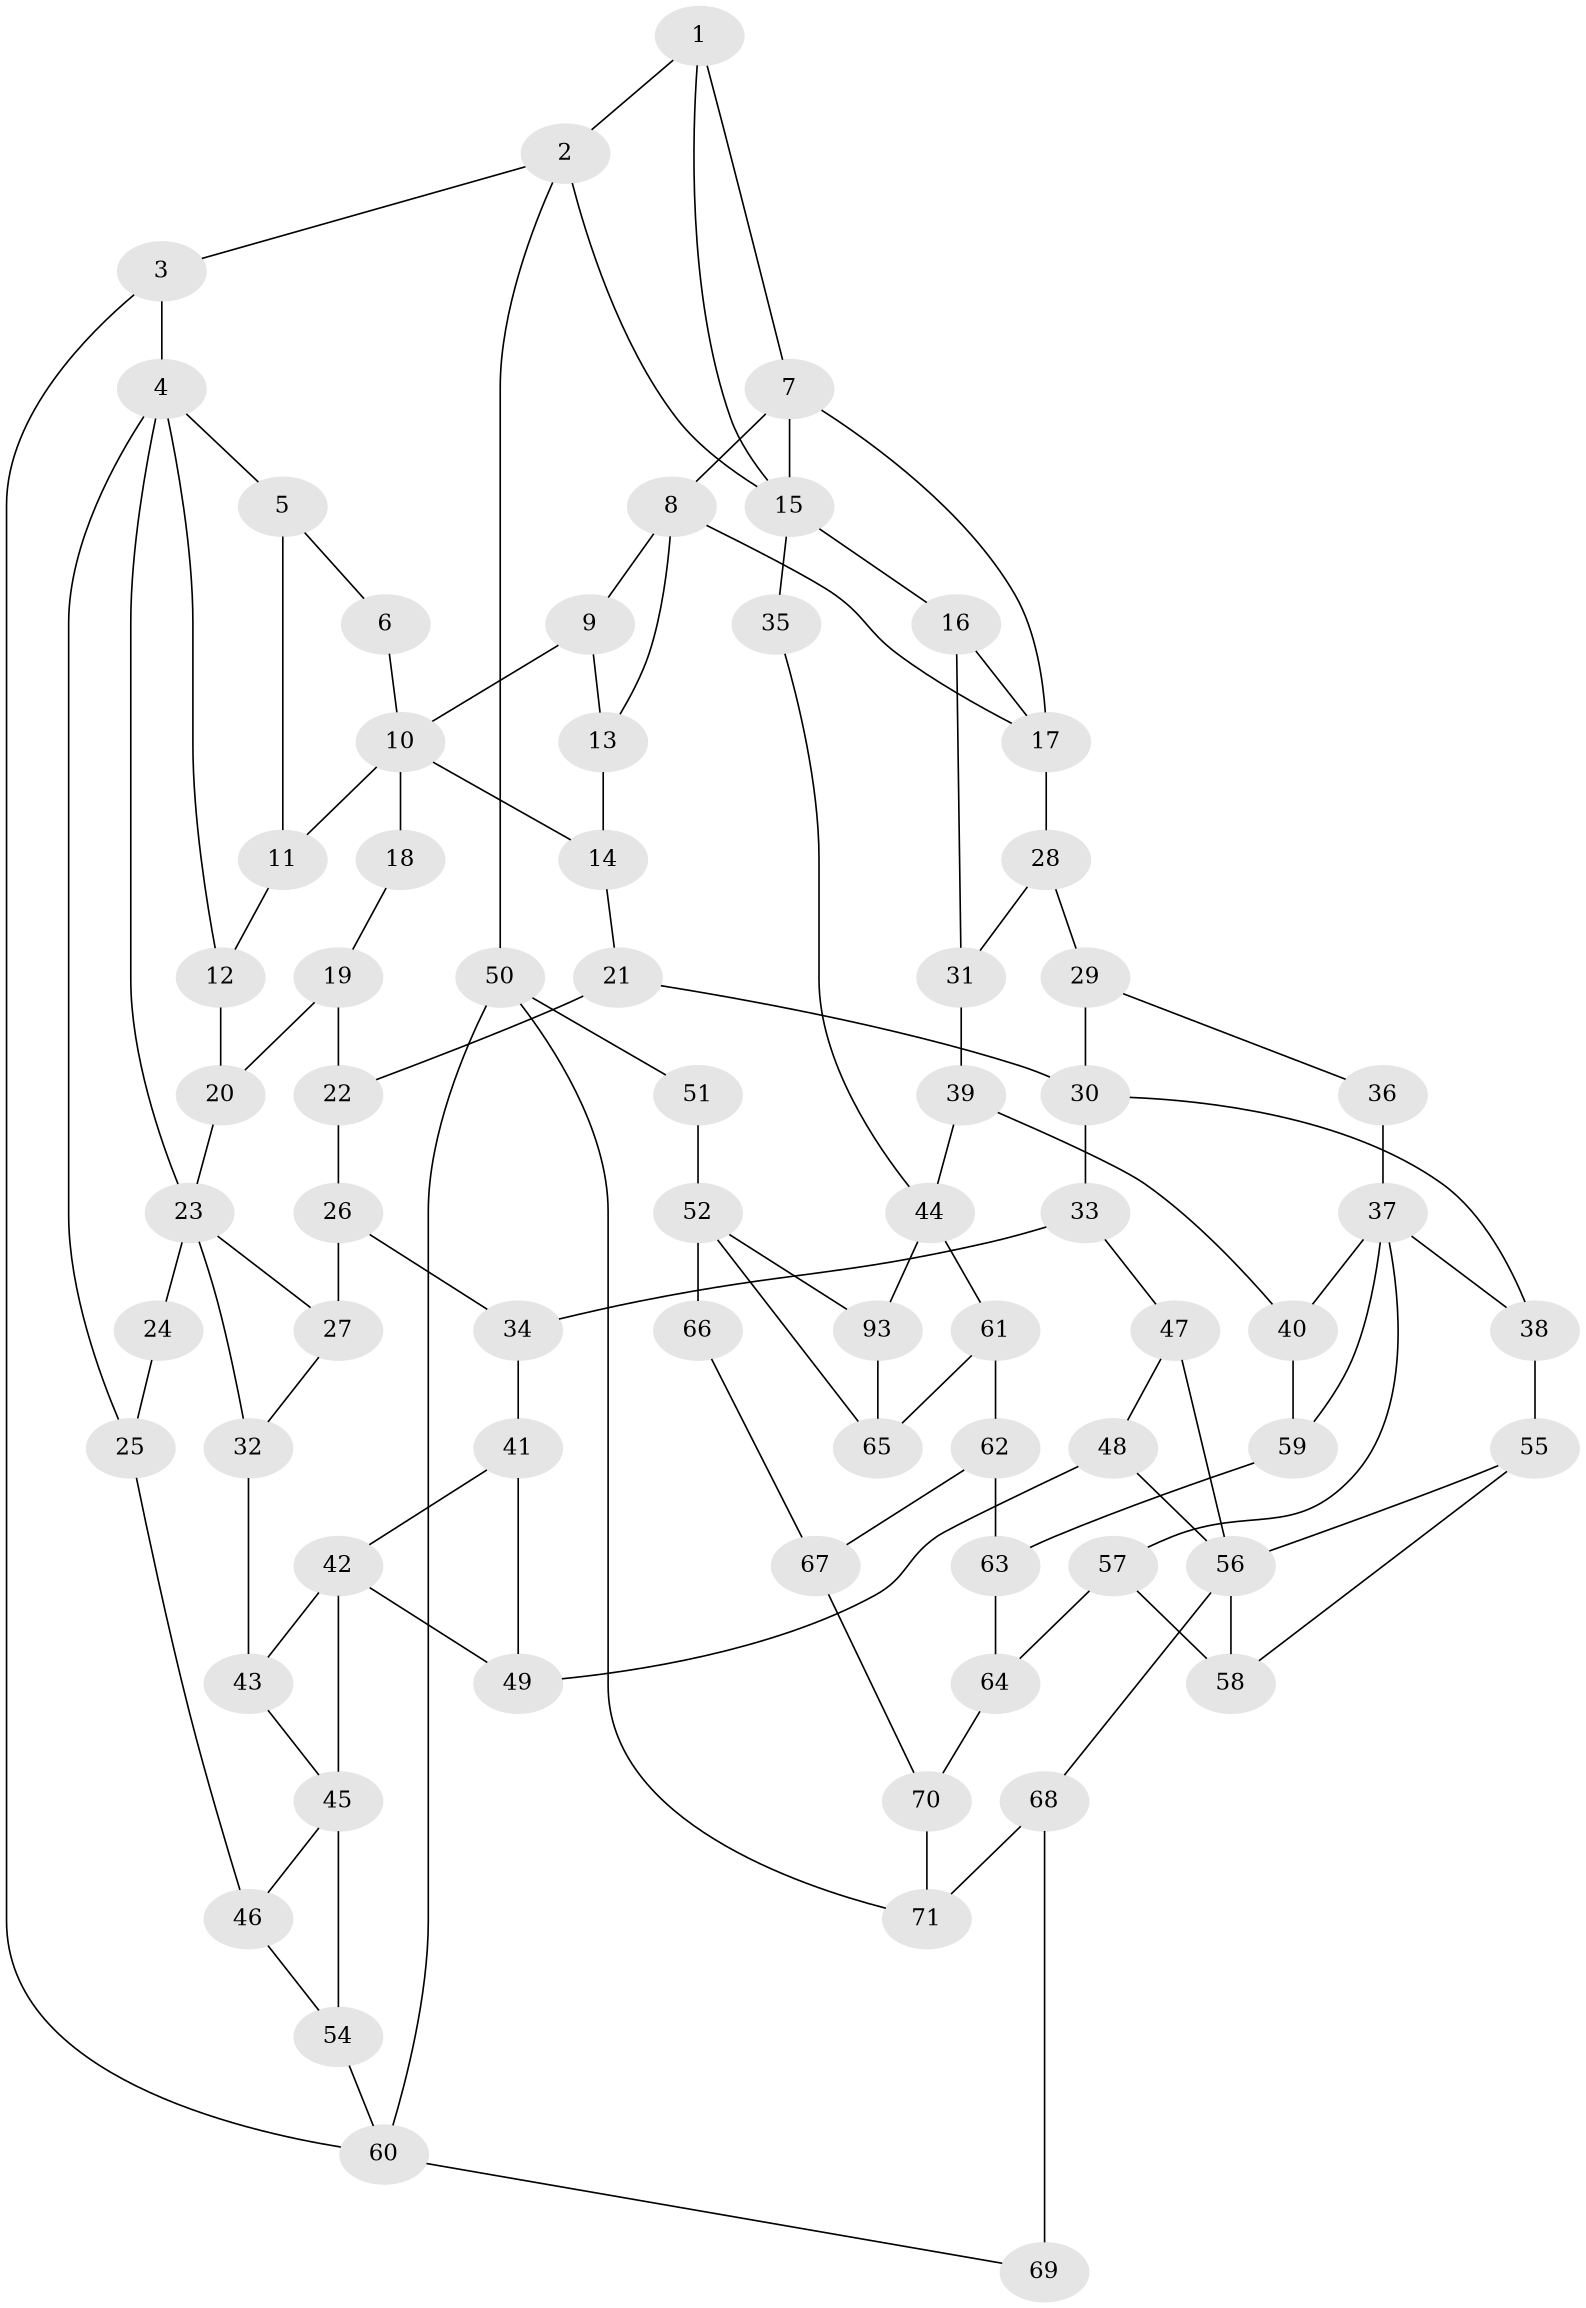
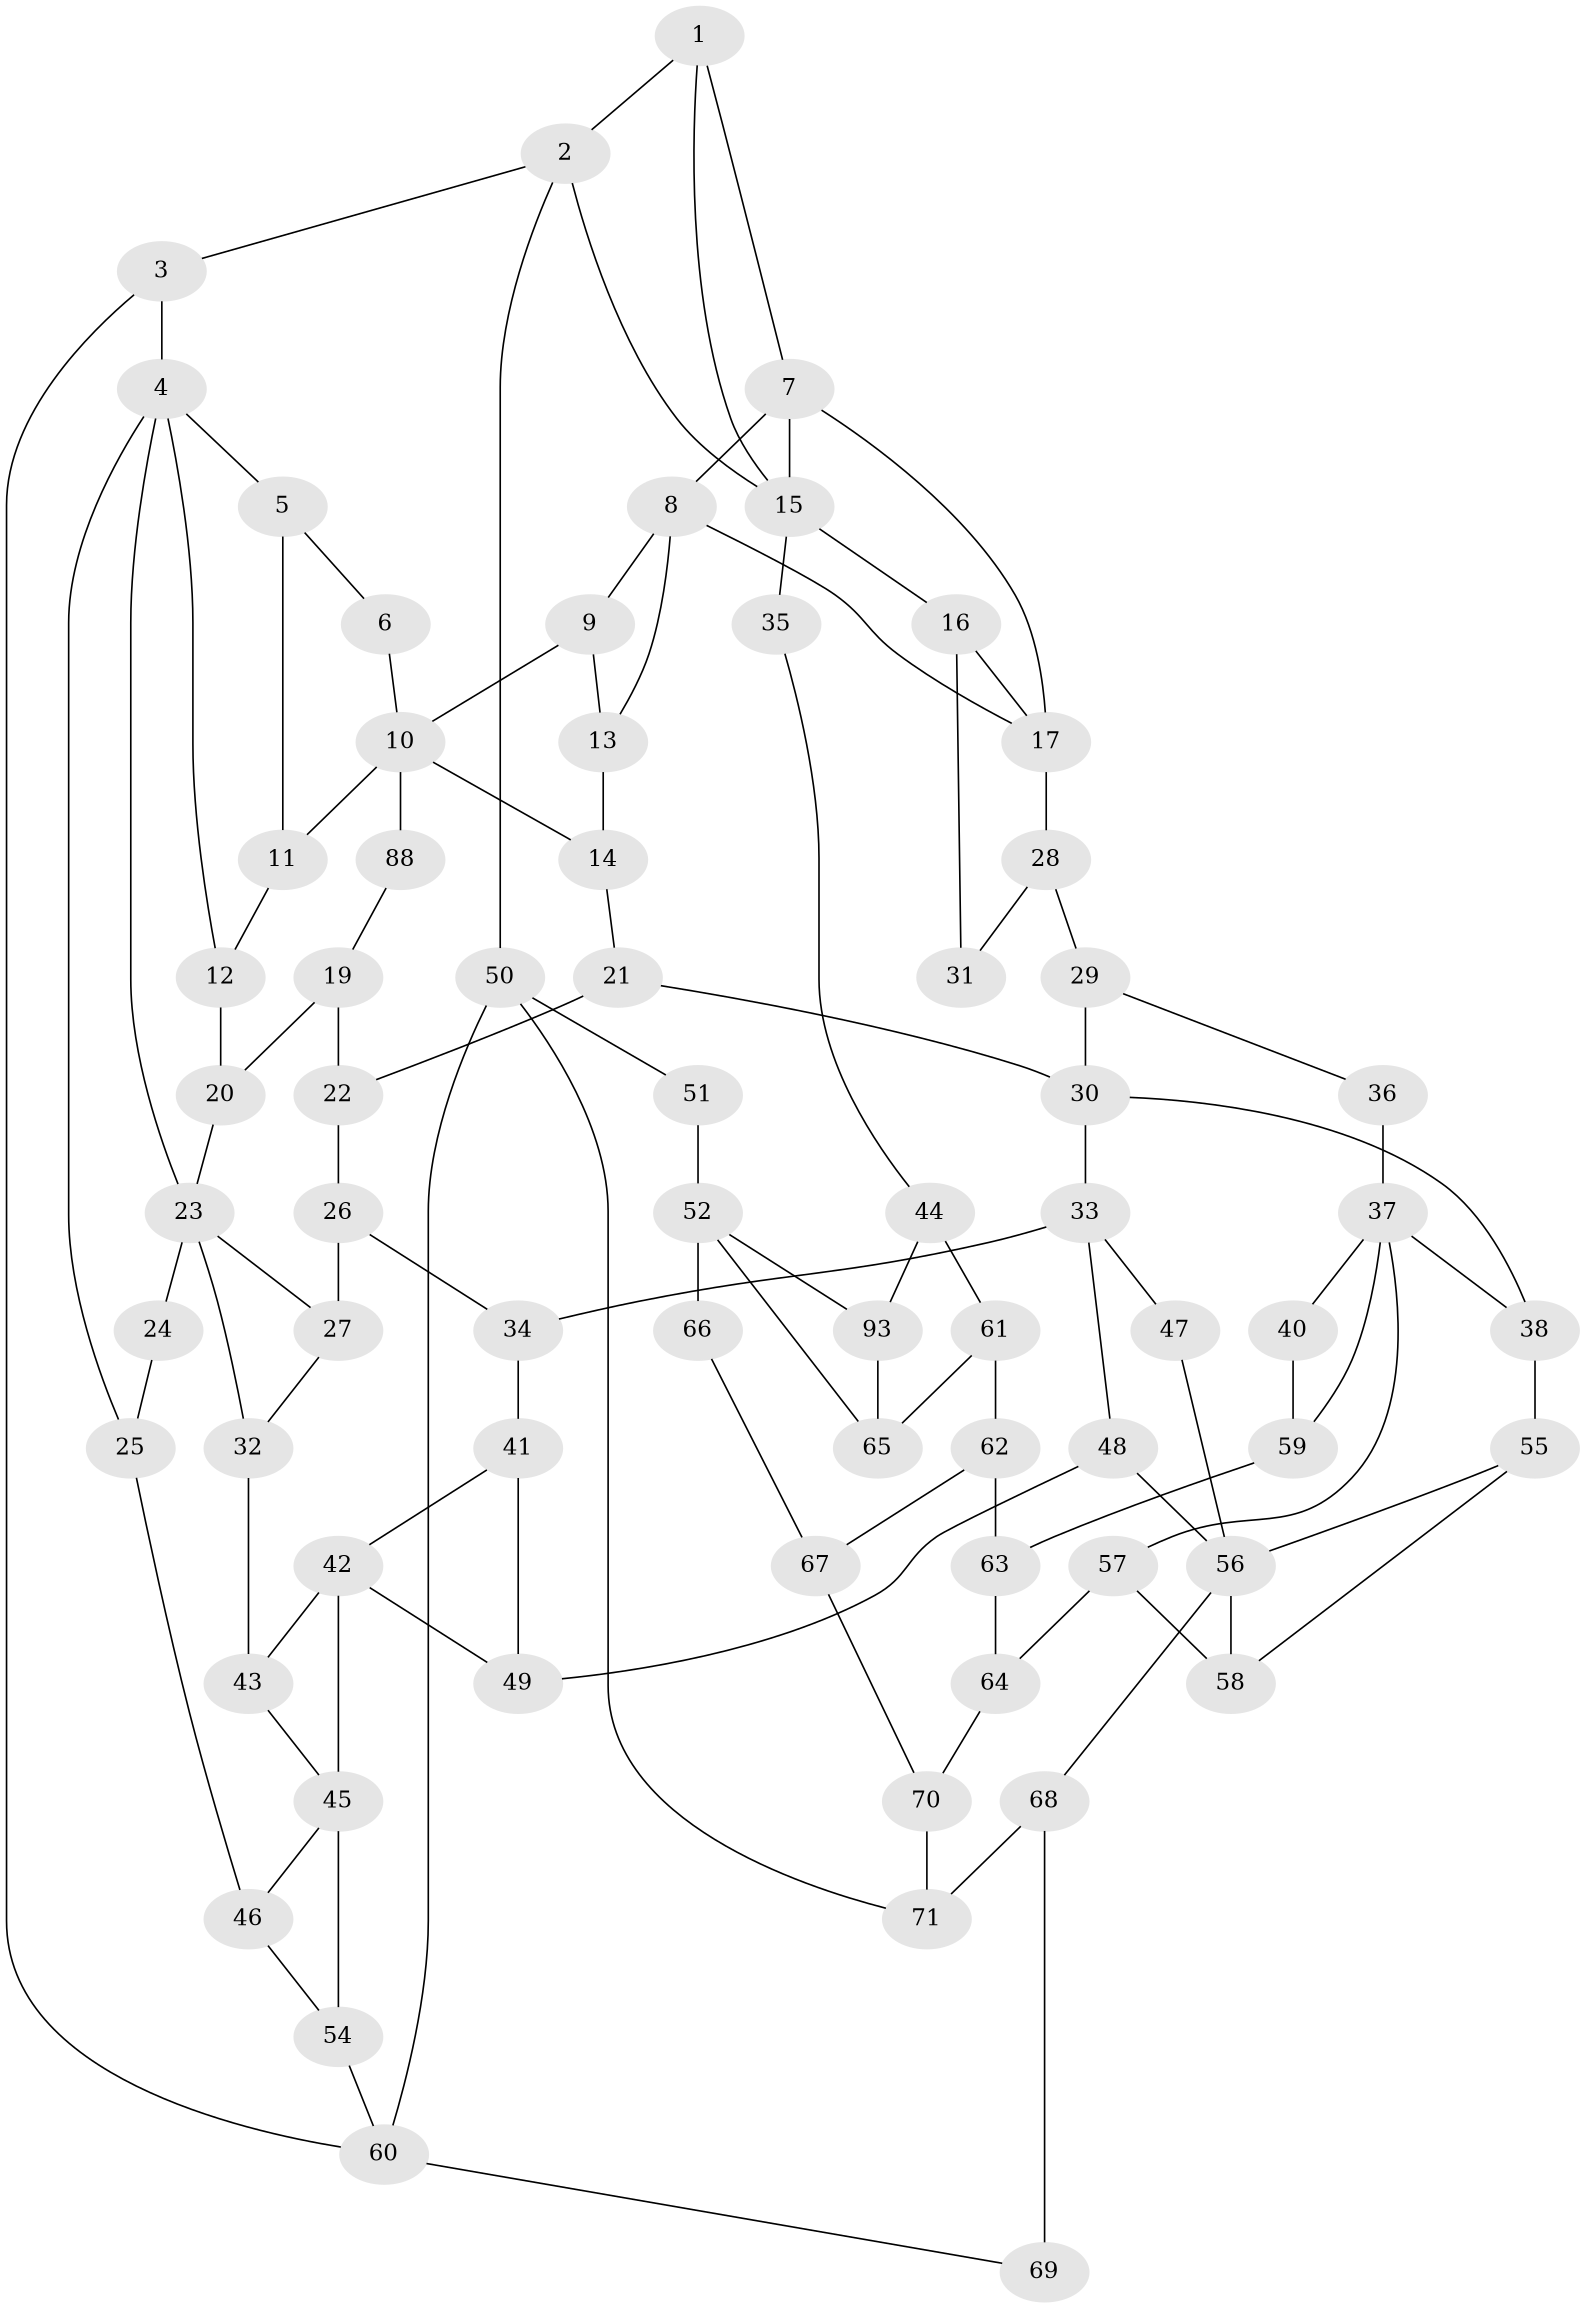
(401, 860) -> (401, 860)
(961, 1095) -> none
(1144, 1390) -> (1099, 1331)
